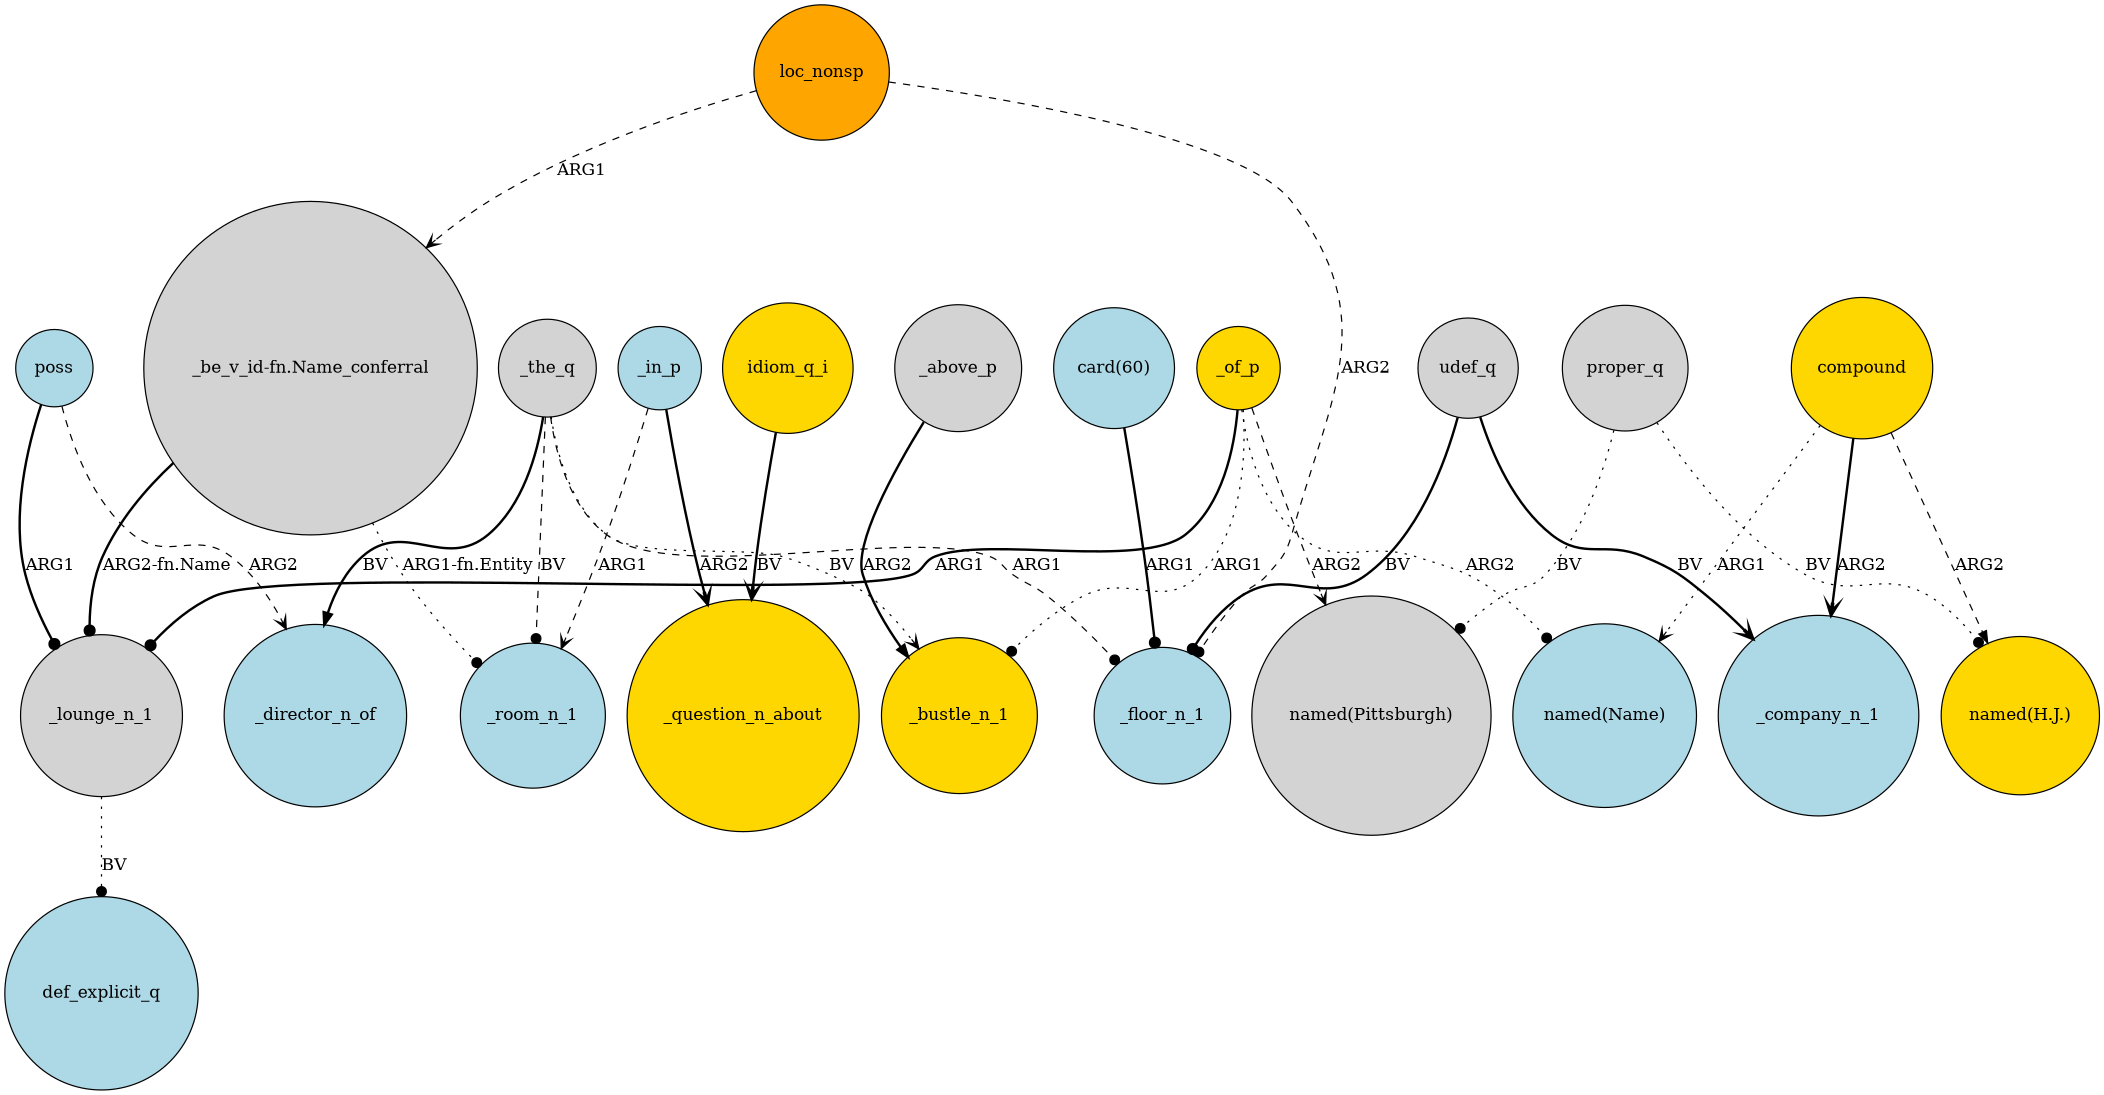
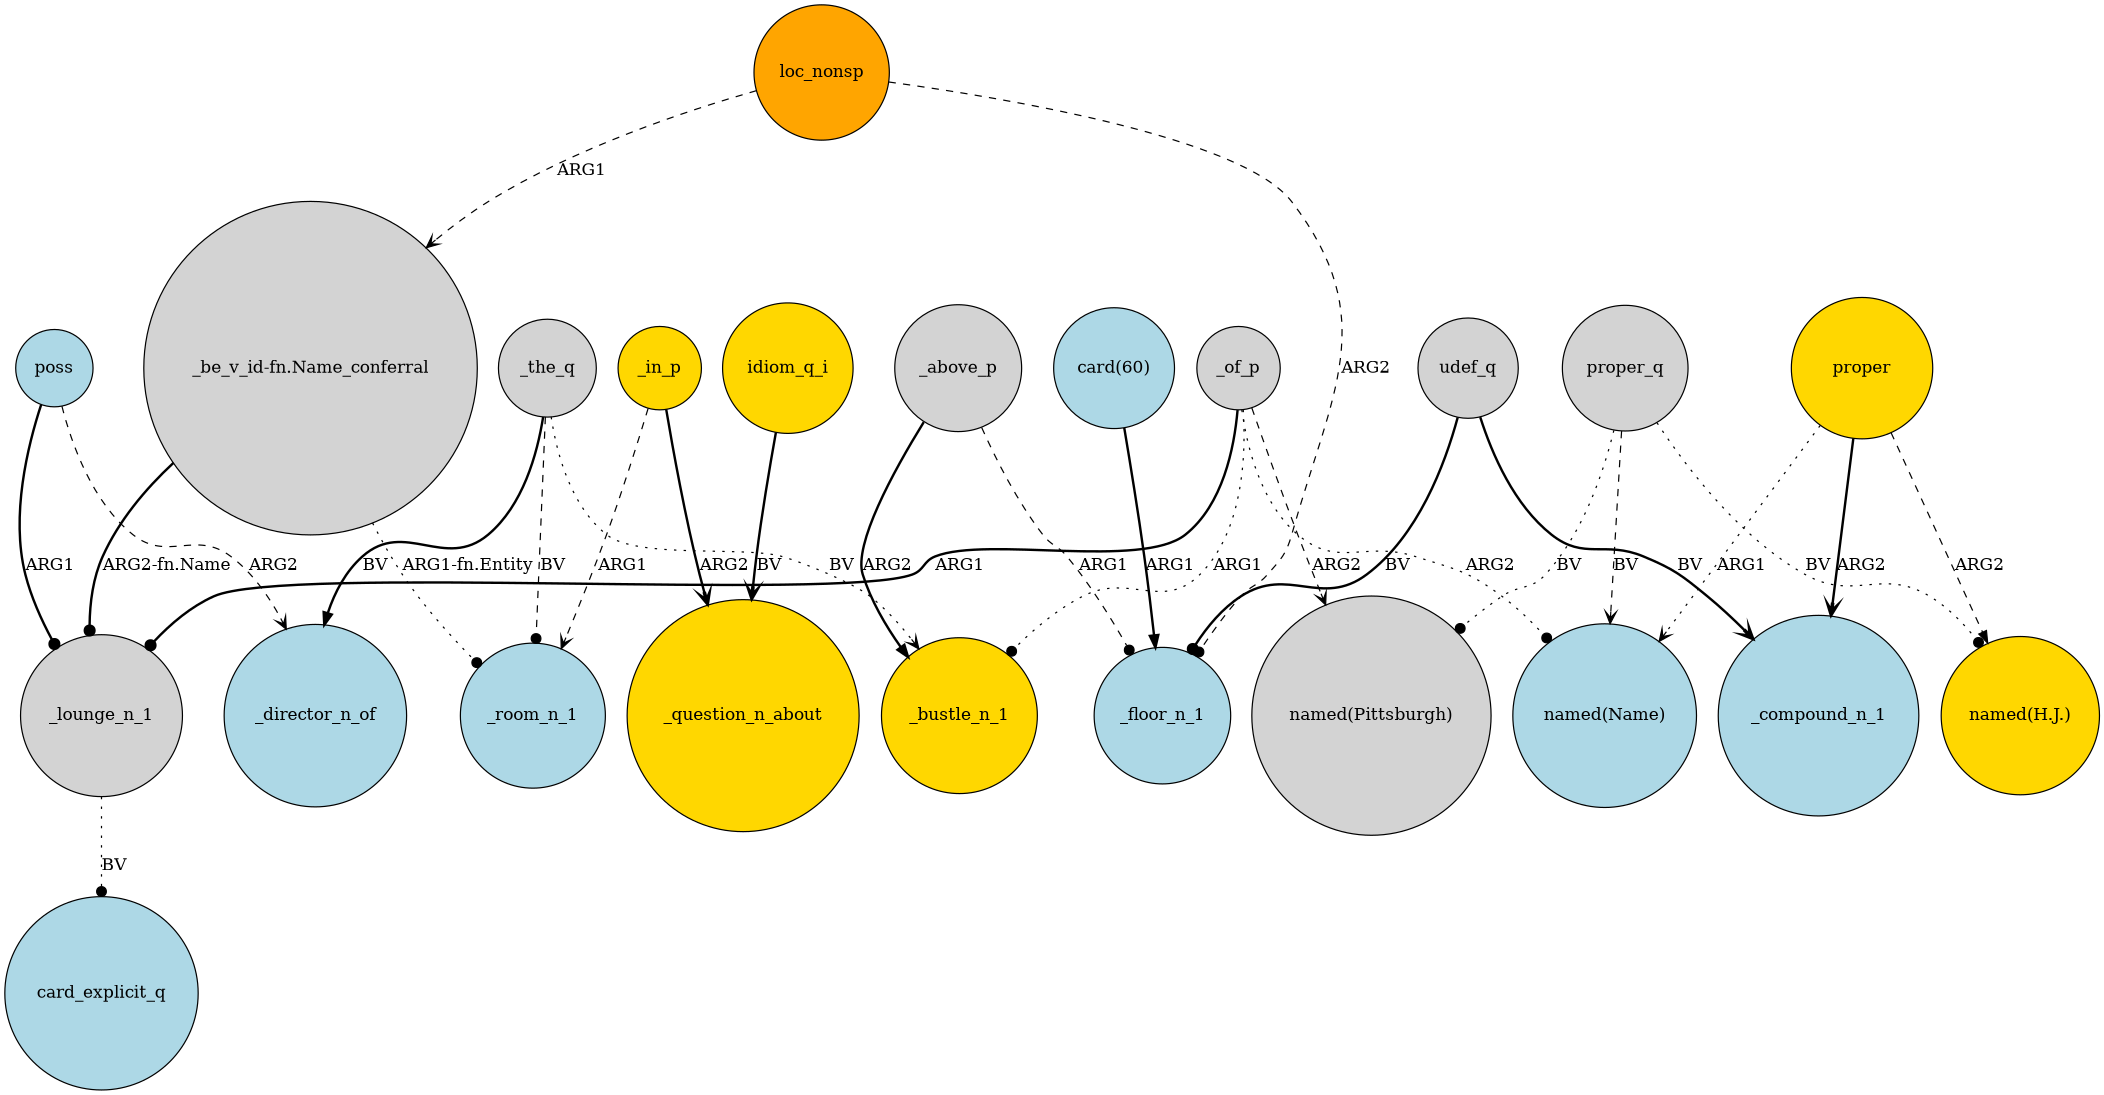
(660, 368) -> (660, 368)
(1239, 368) -> (1239, 368)
(1862, 368) -> (1862, 368)
none -> (1616, 521)
(1141, 533) -> (1141, 533)
(809, 552) -> (1048, 541)
(1819, 716) -> (1819, 716)
(102, 993) -> (102, 993)
